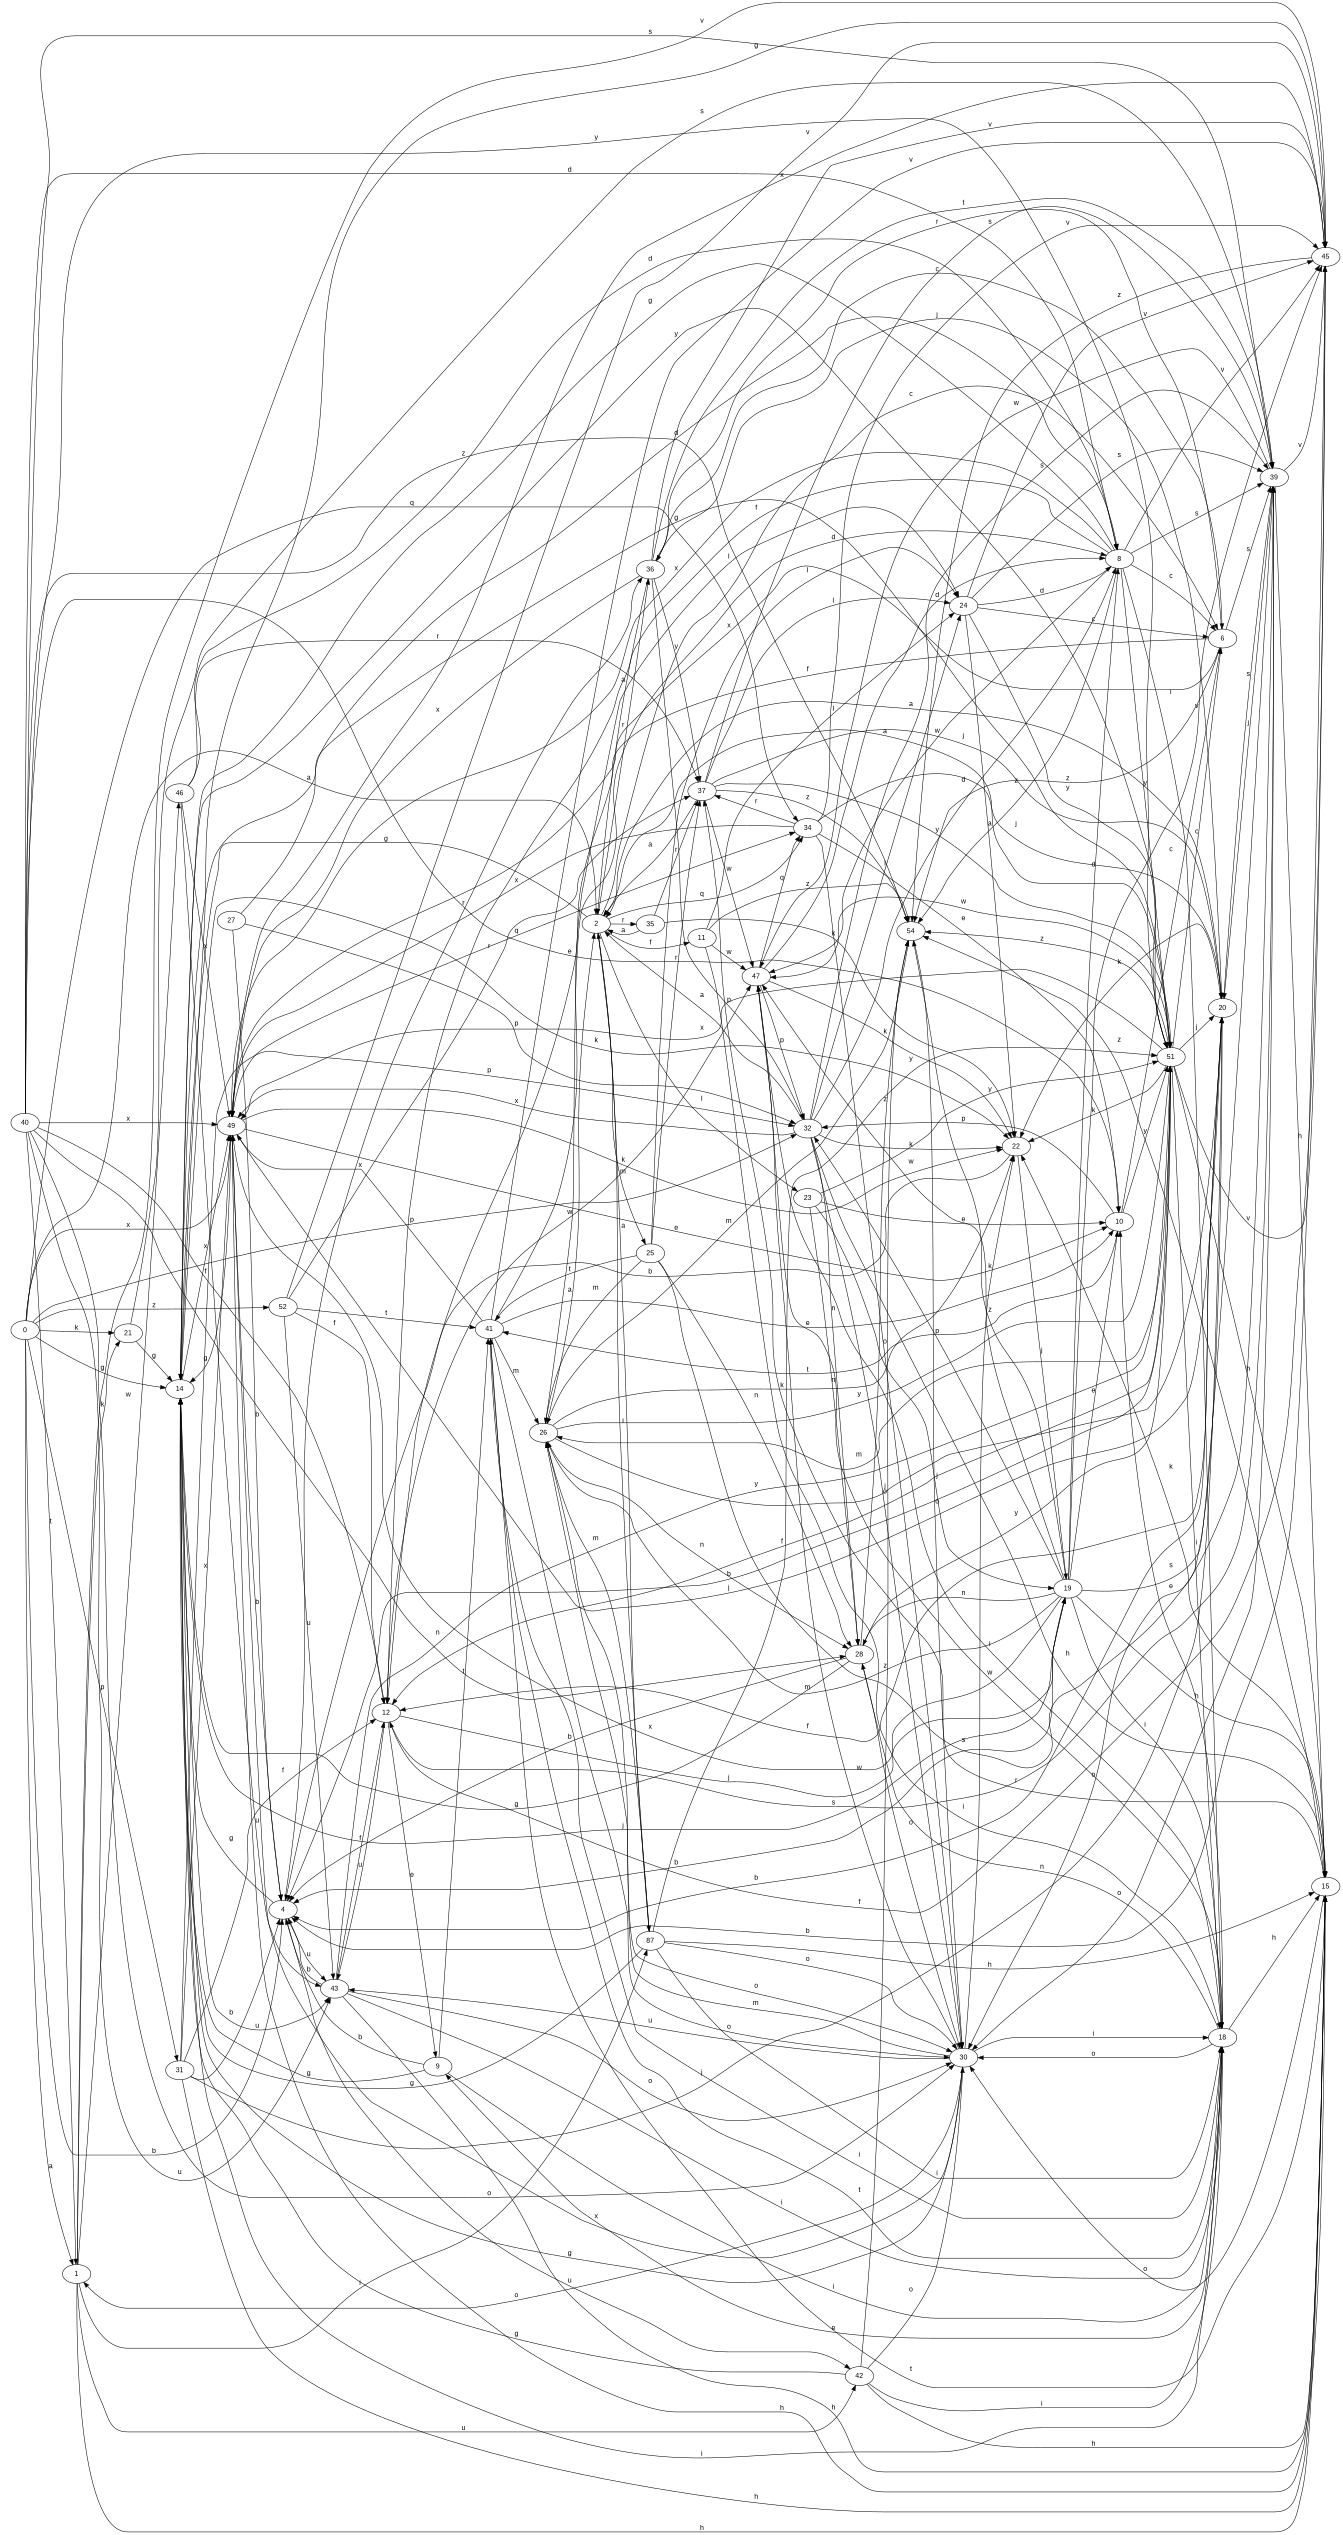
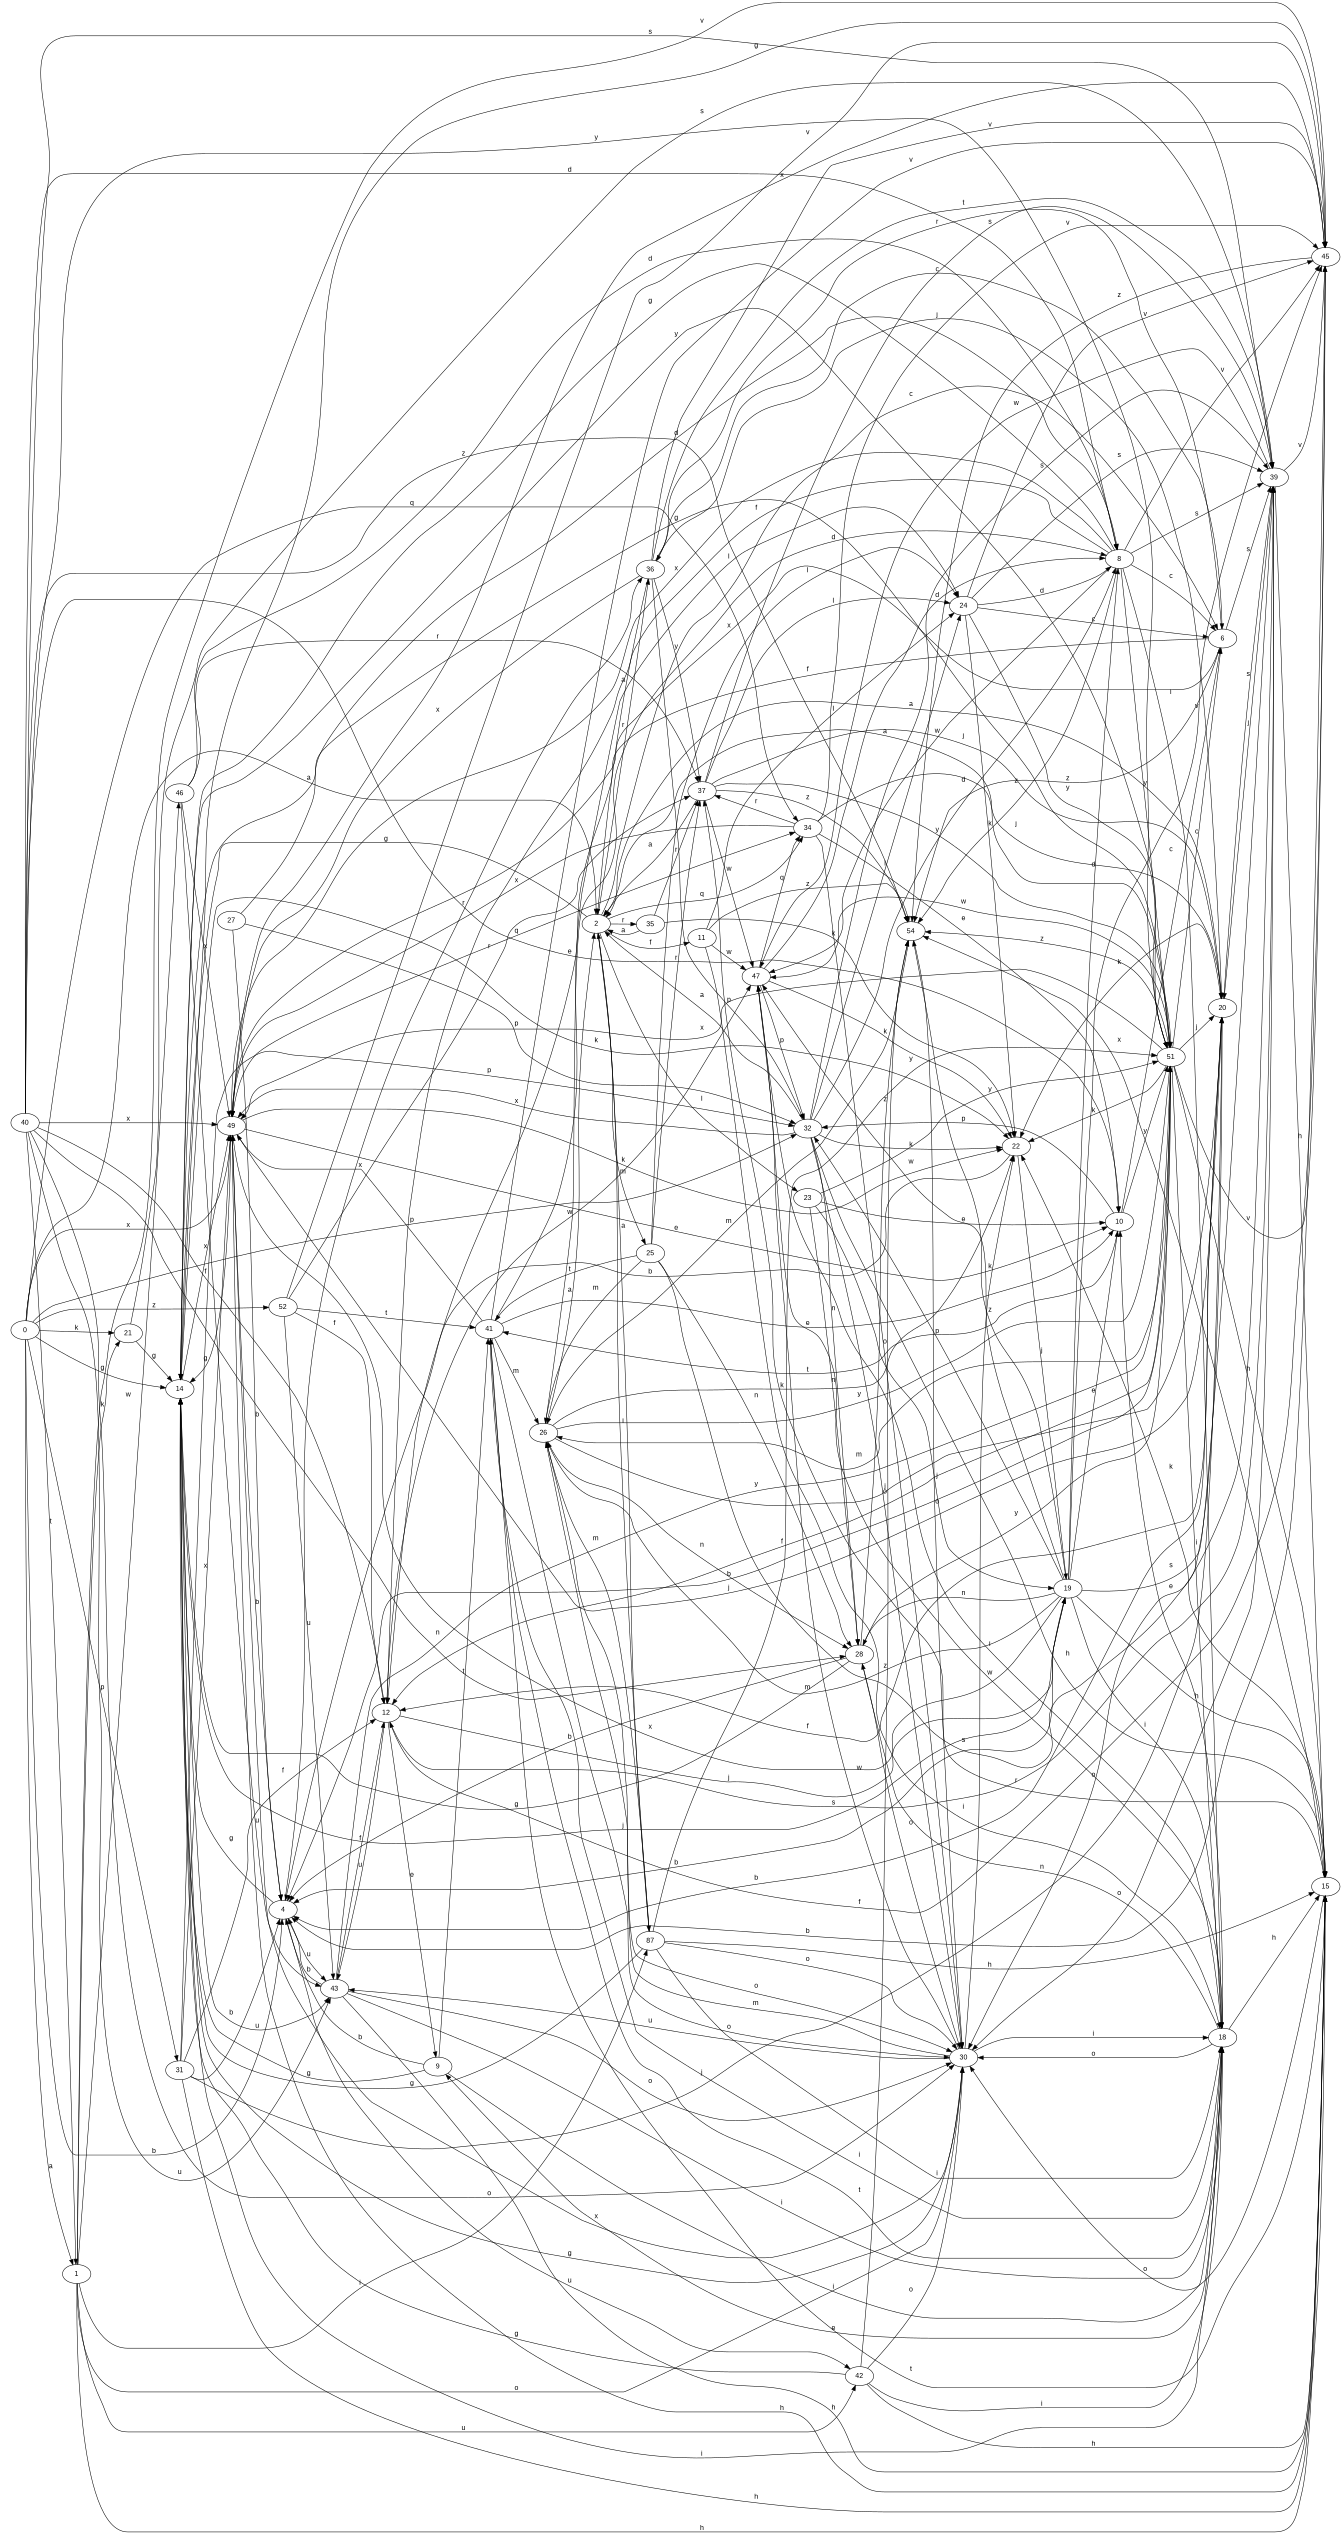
(990, 824) -> (990, 824)
(1119, 1040) -> (1119, 1040)
(592, 2284) -> (567, 2392)
